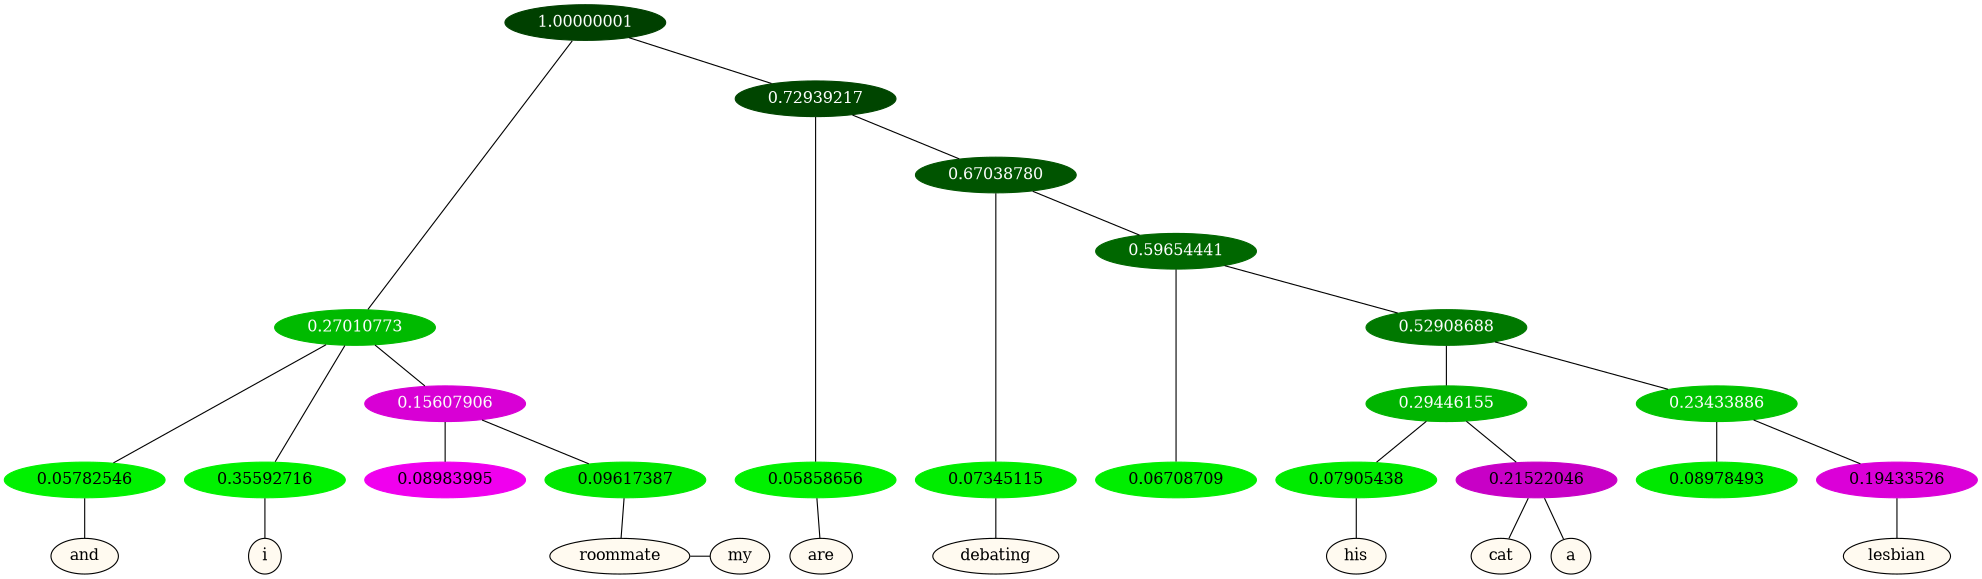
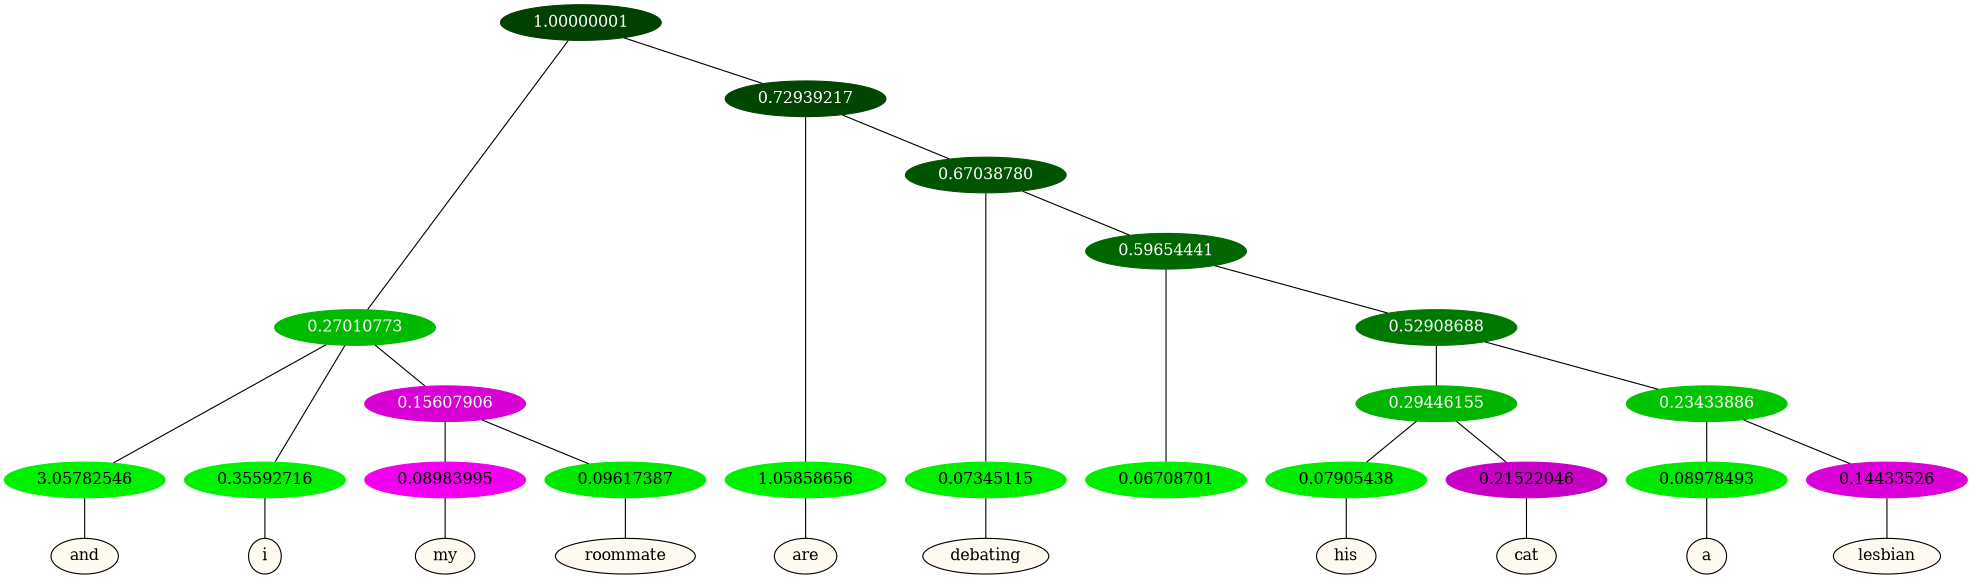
(85, 480) -> (85, 480)
(816, 480) -> (806, 480)
(1176, 480) -> (1166, 480)
(1897, 480) -> (1887, 480)
(1554, 519) -> (1707, 518)
(700, 556) -> (445, 518)
